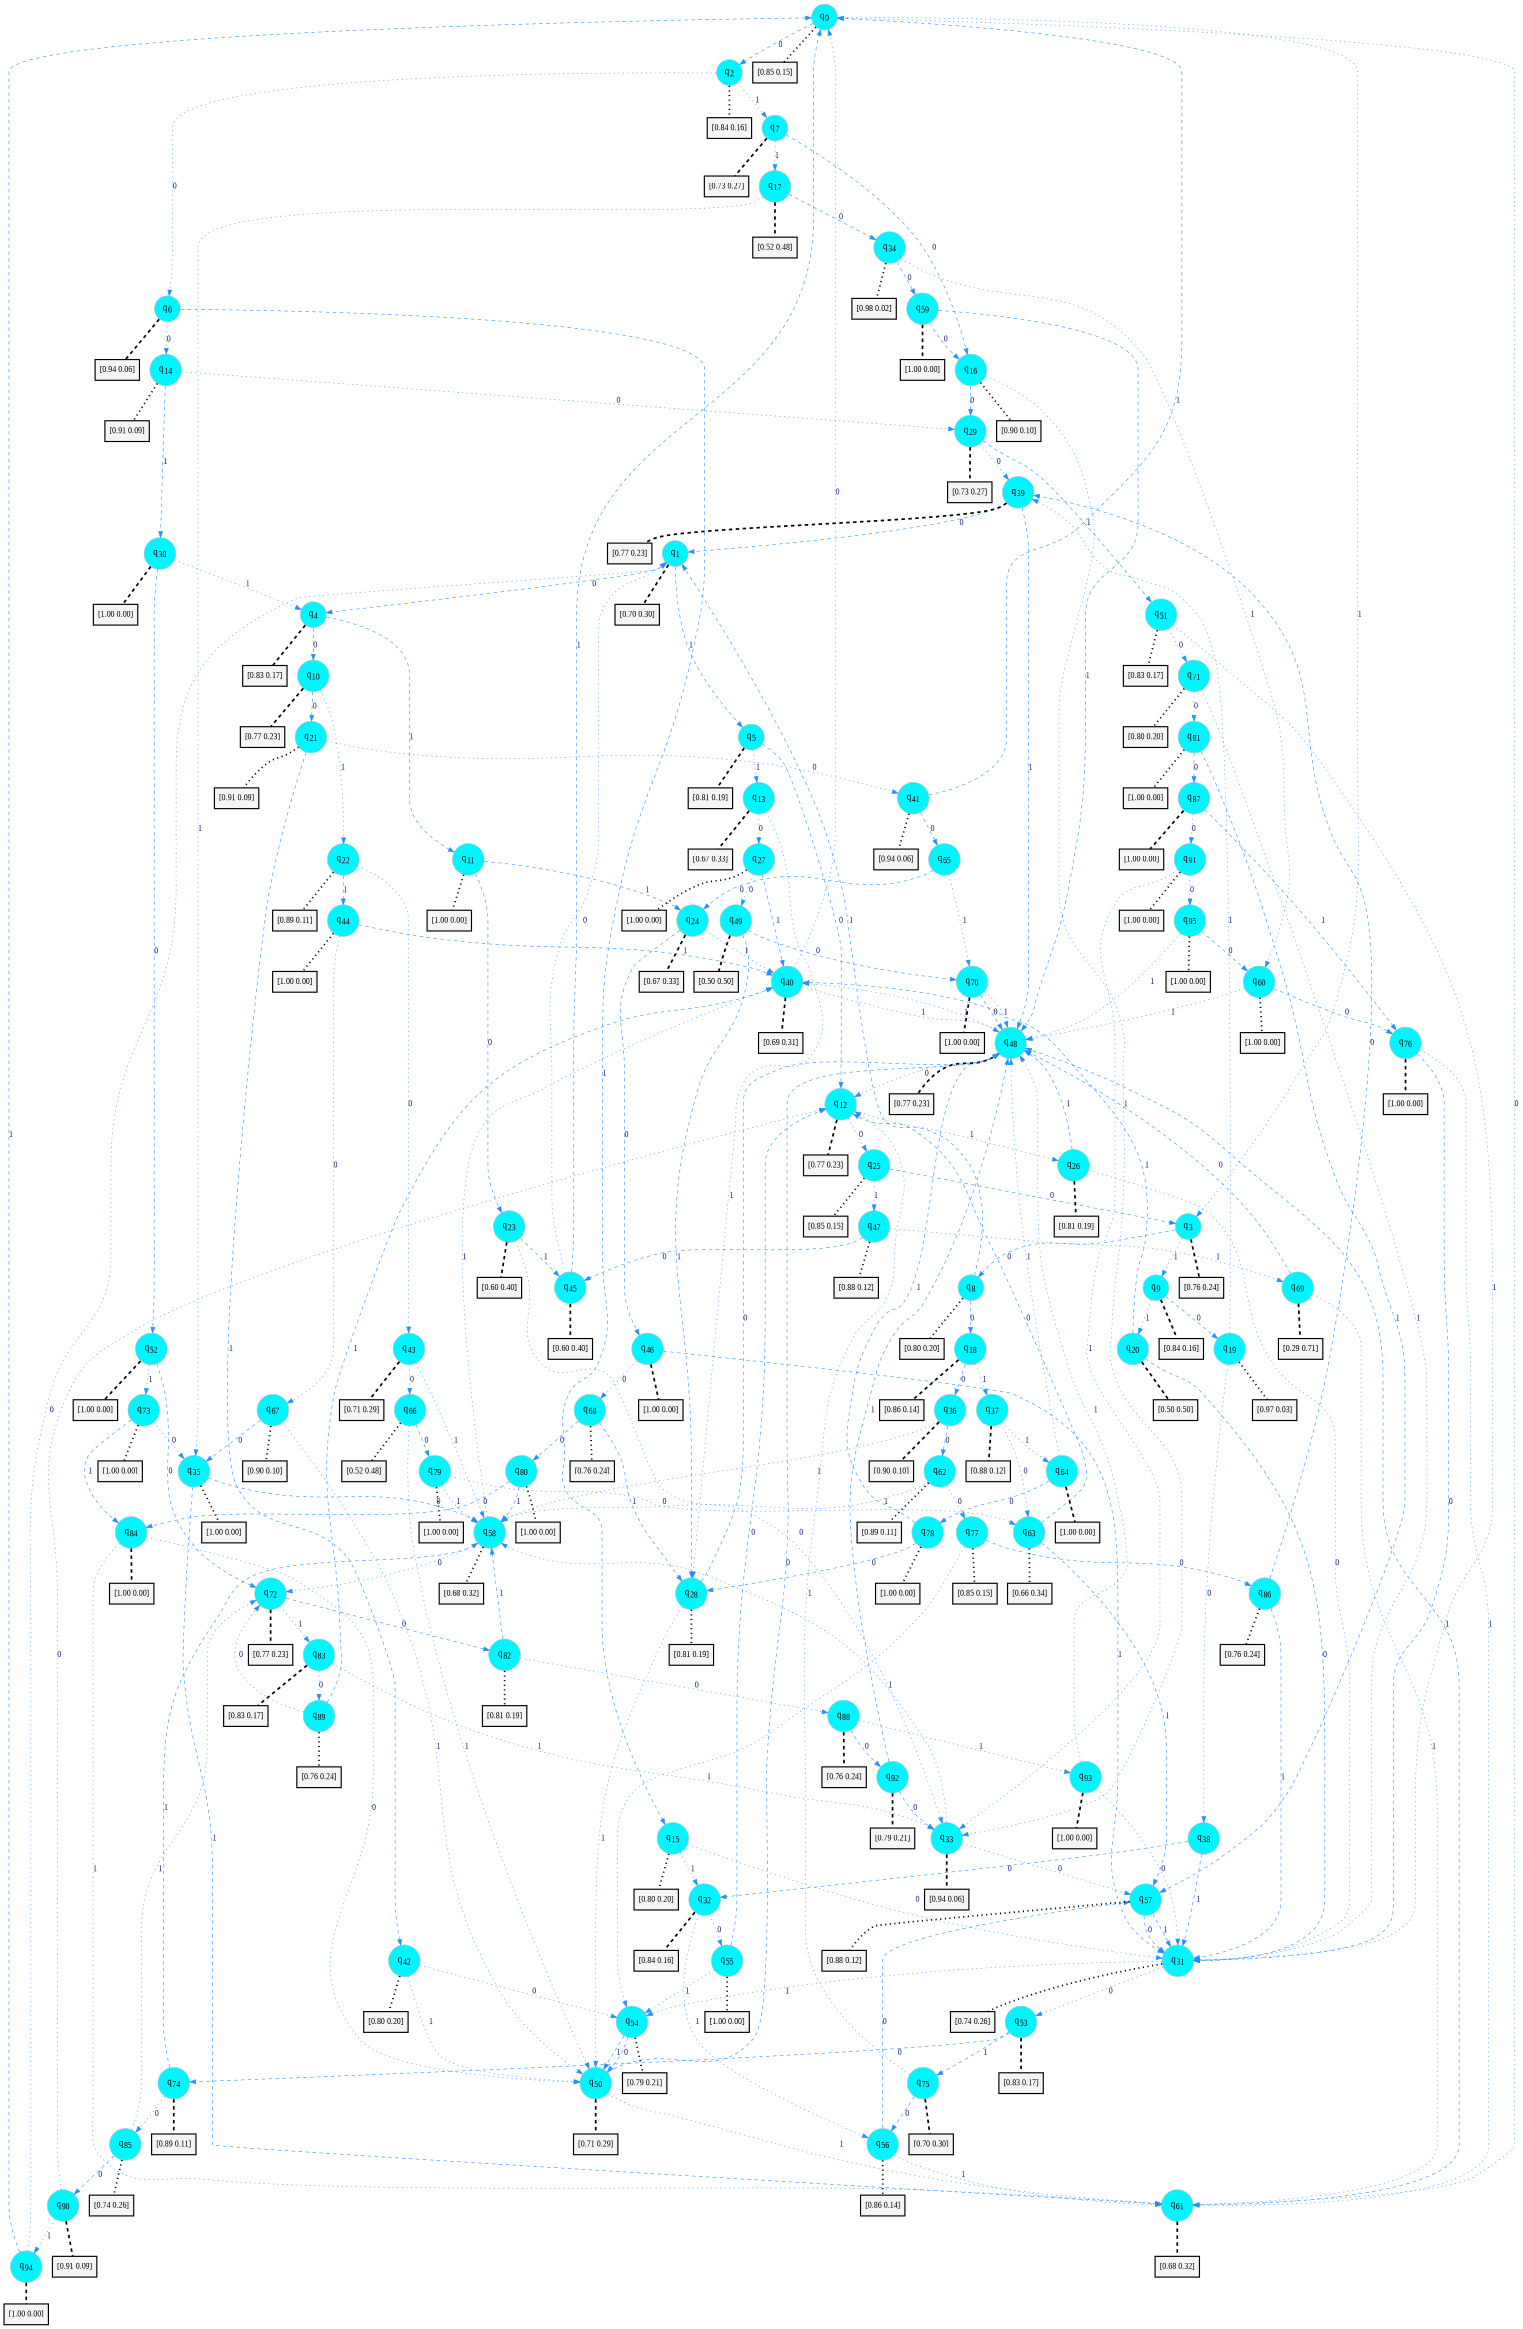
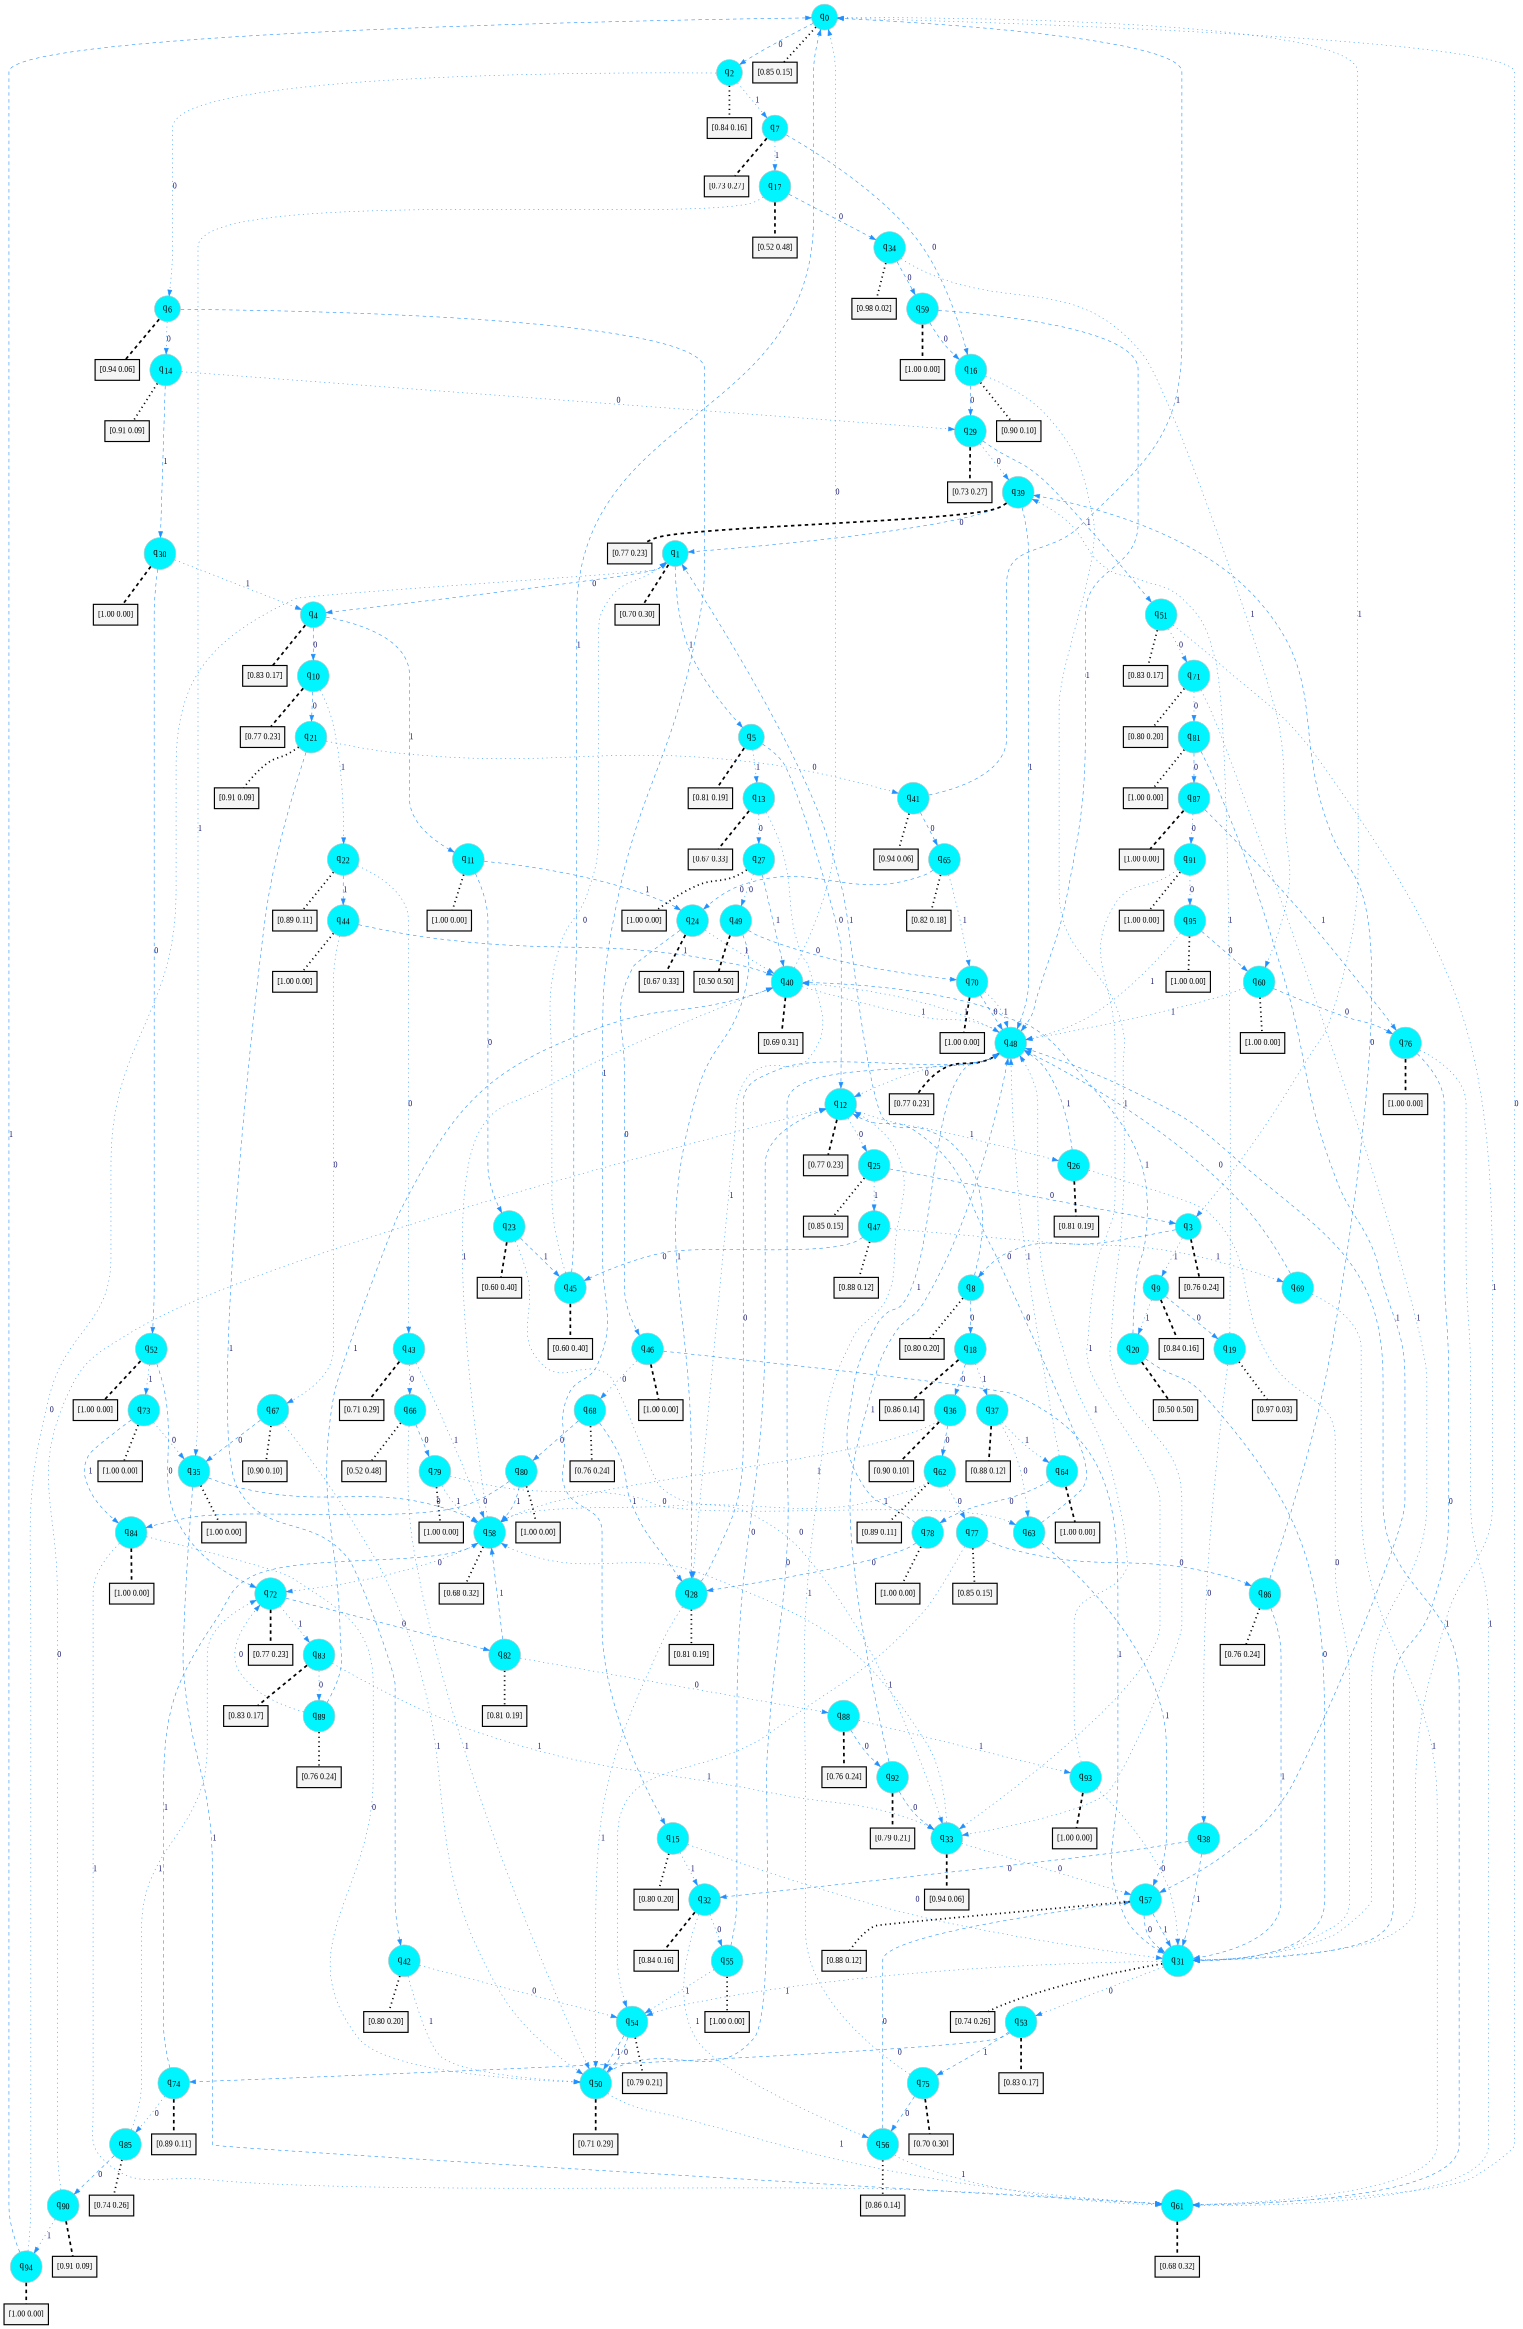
none -> (929, 921)
(1301, 1349) -> none
(1030, 1594) -> none
